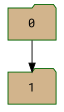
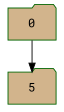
(32, 88) -> (32, 88)
